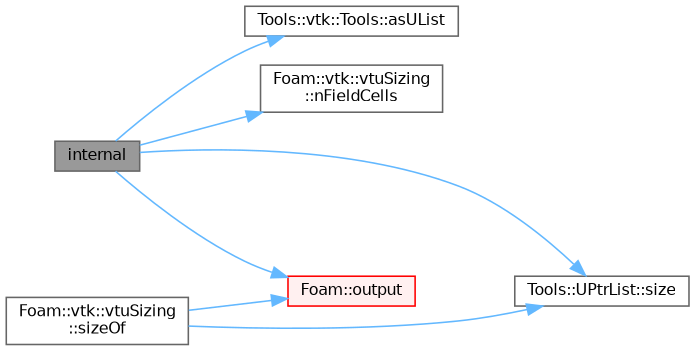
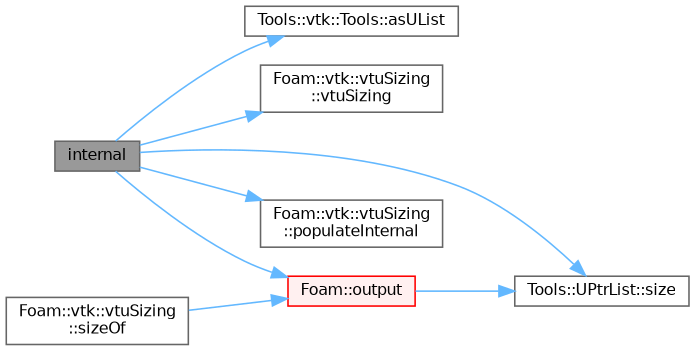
(352, 89) -> (352, 89)
none -> (352, 224)
(358, 327) -> (457, 291)
